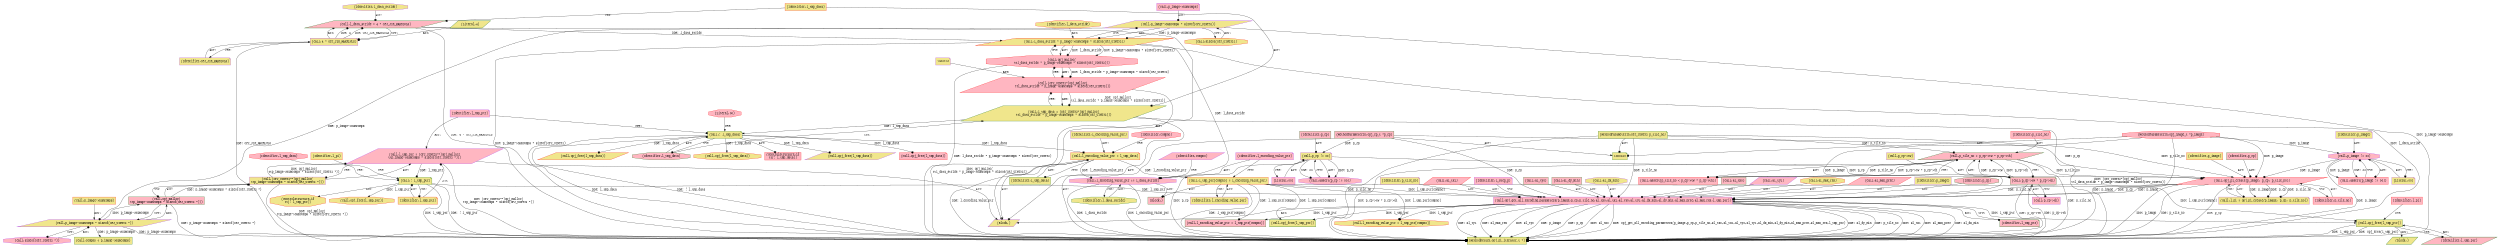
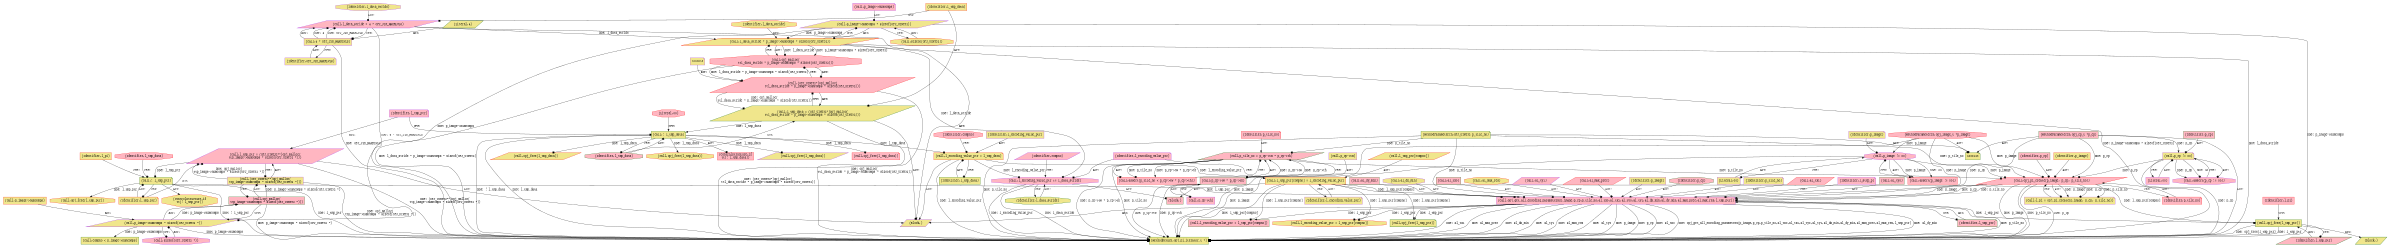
(375, 24) -> (368, 24)
none -> (1409, 156)
